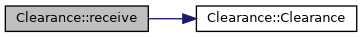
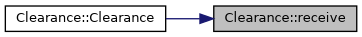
(166, 19) -> (183, 19)
